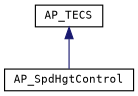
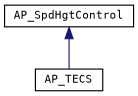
(69, 54) -> (69, 54)
